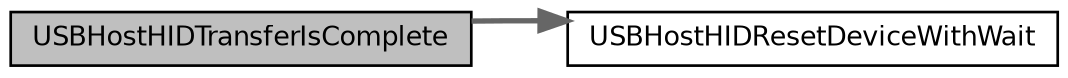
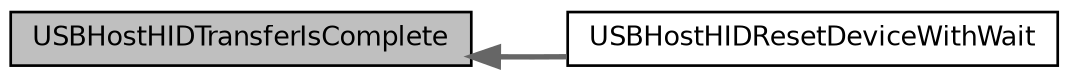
(506, 21) -> (533, 57)
